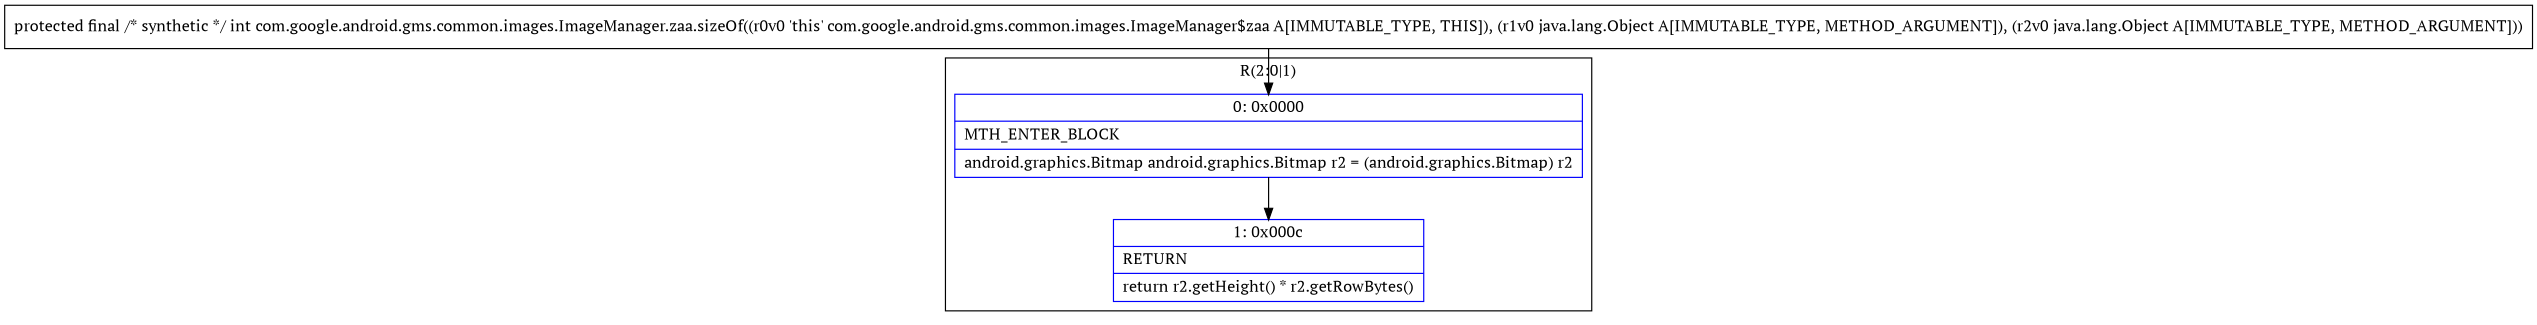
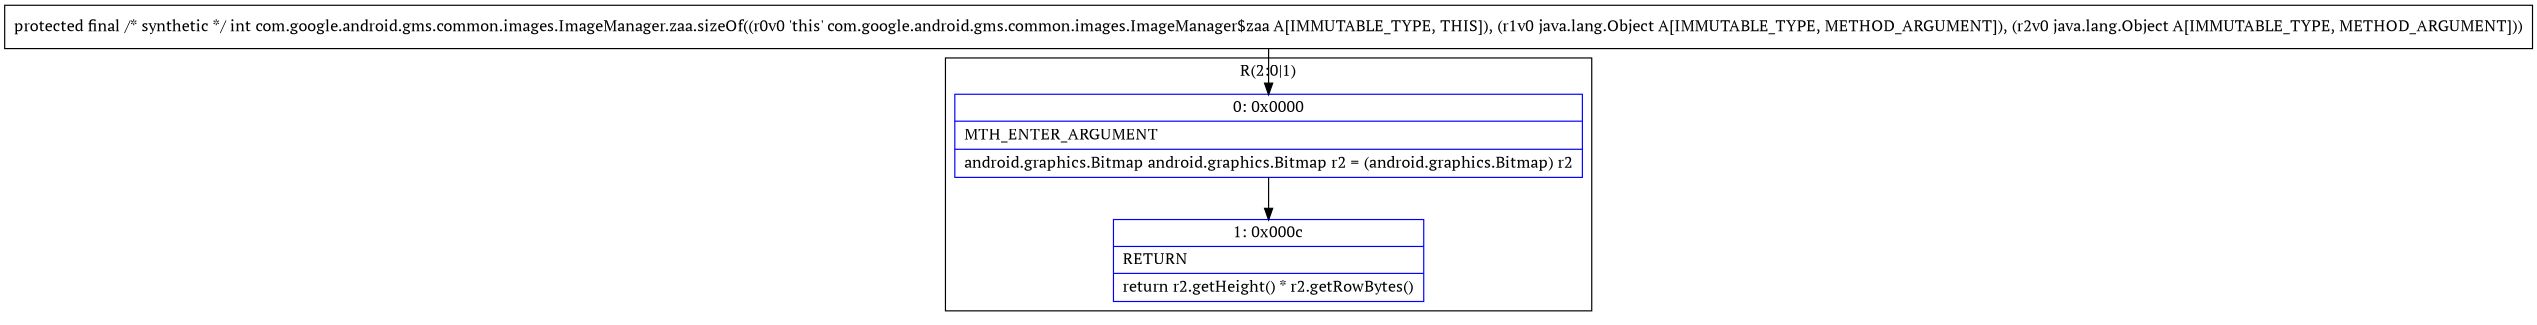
(1042, 135) -> (1061, 135)
